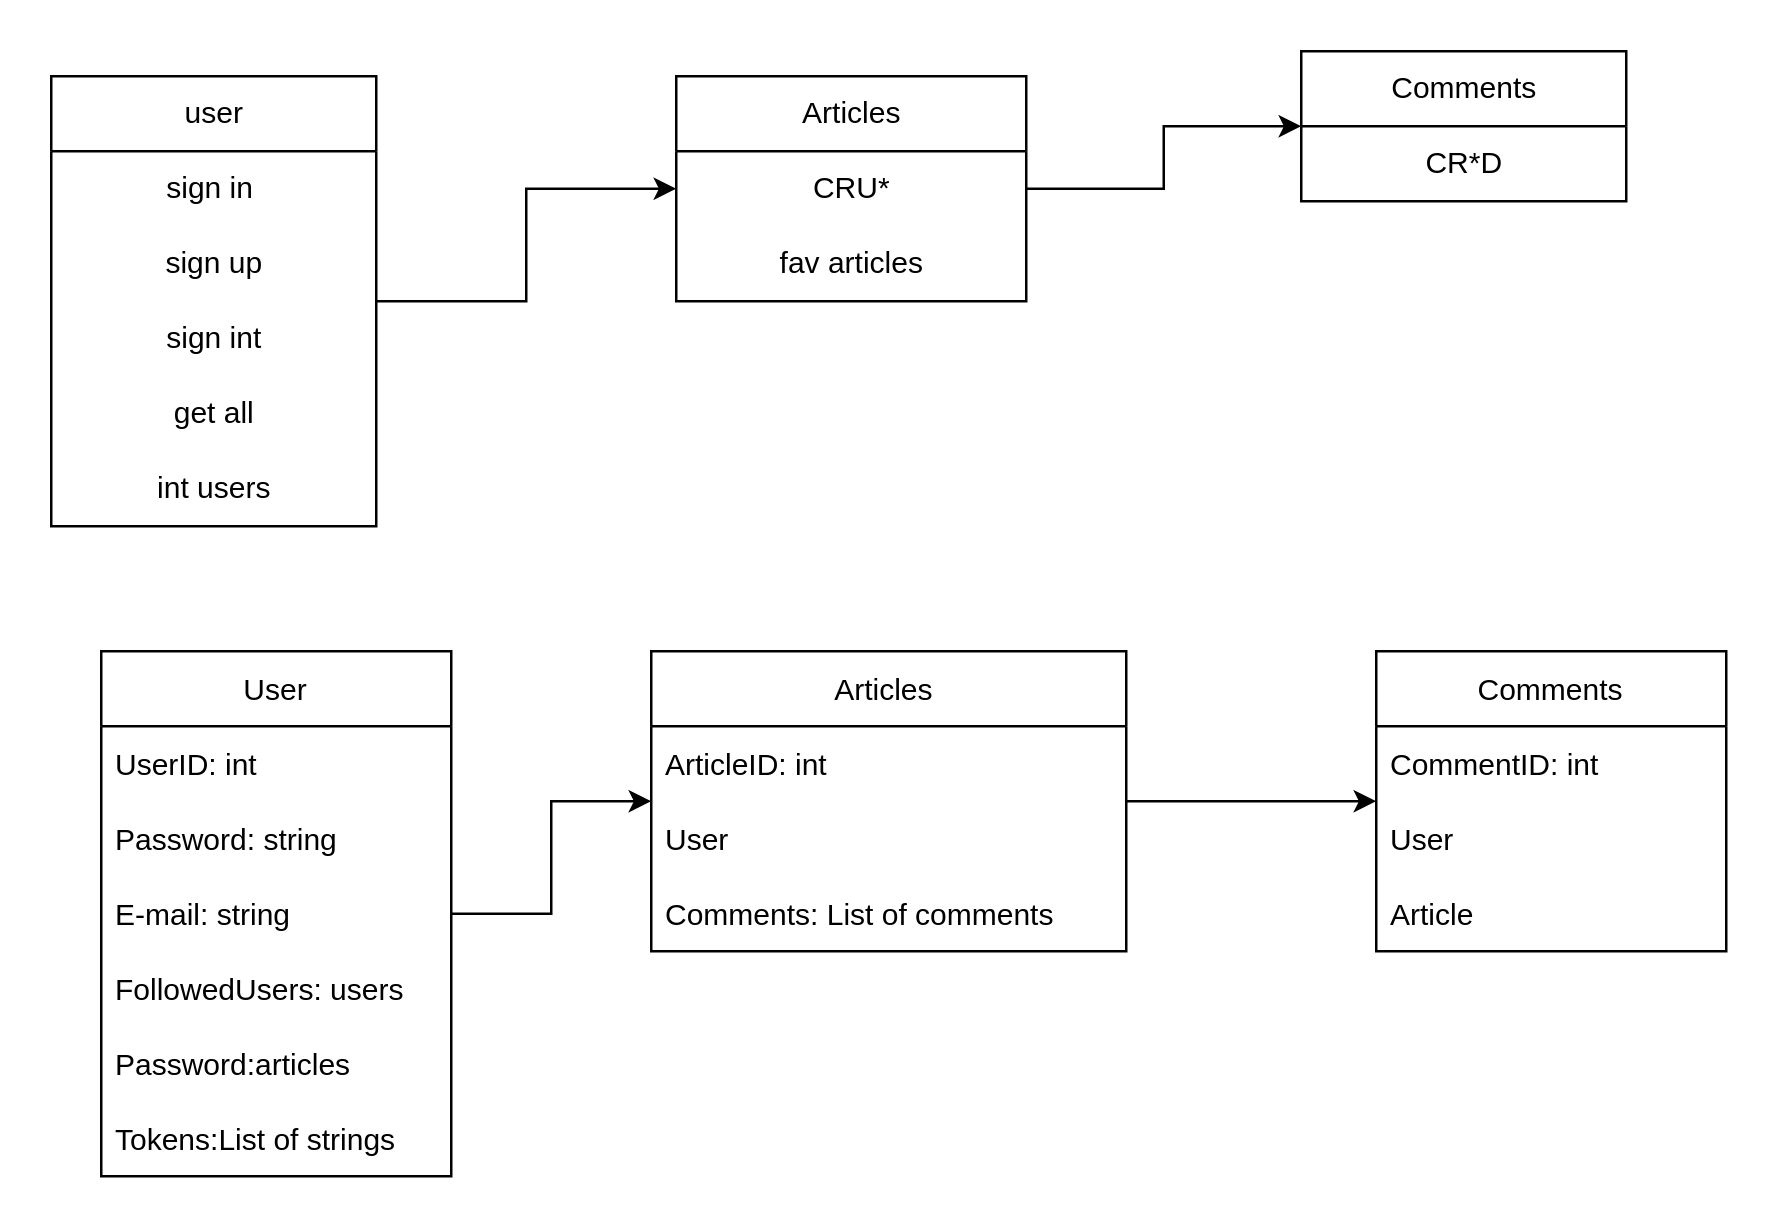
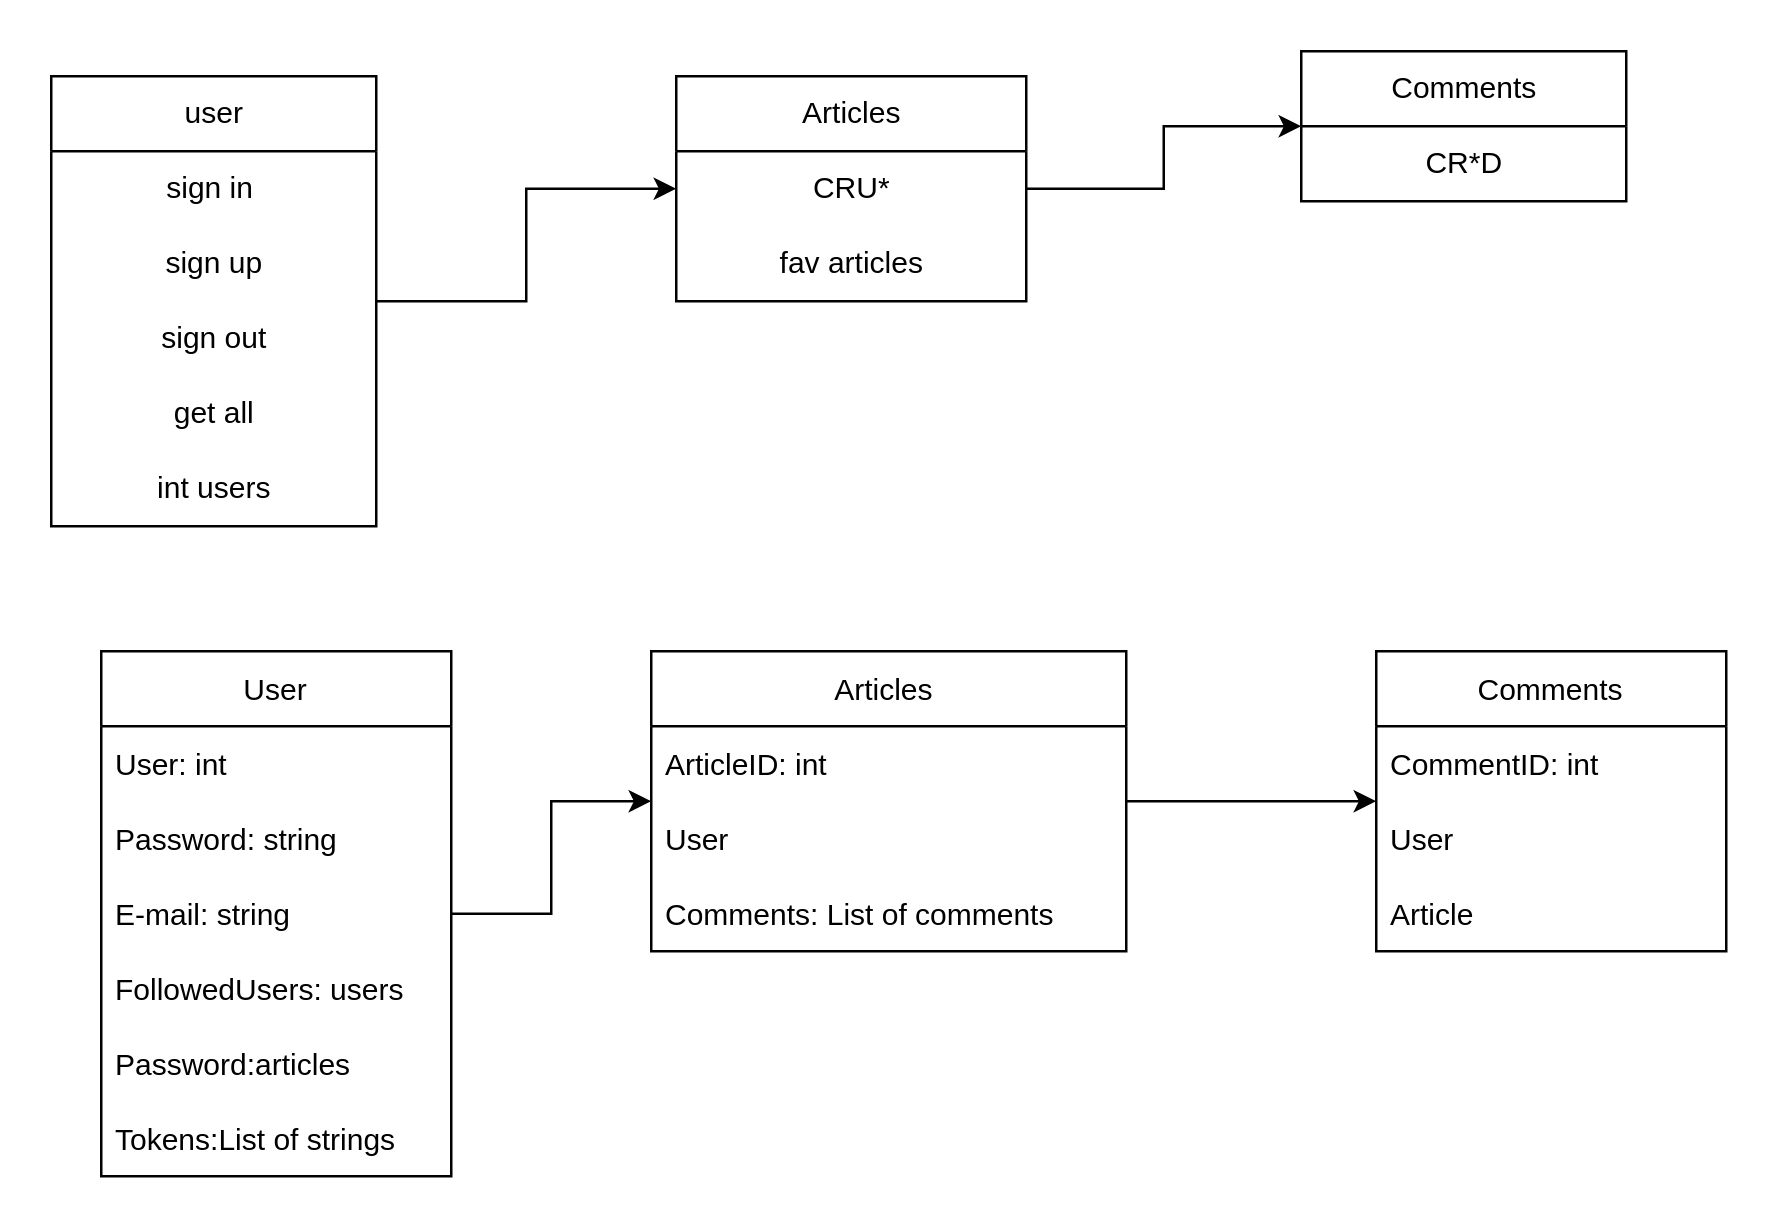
(215, 339) -> (215, 339)
(196, 765) -> (179, 765)
